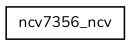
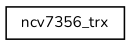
(65, 23) -> (65, 23)
